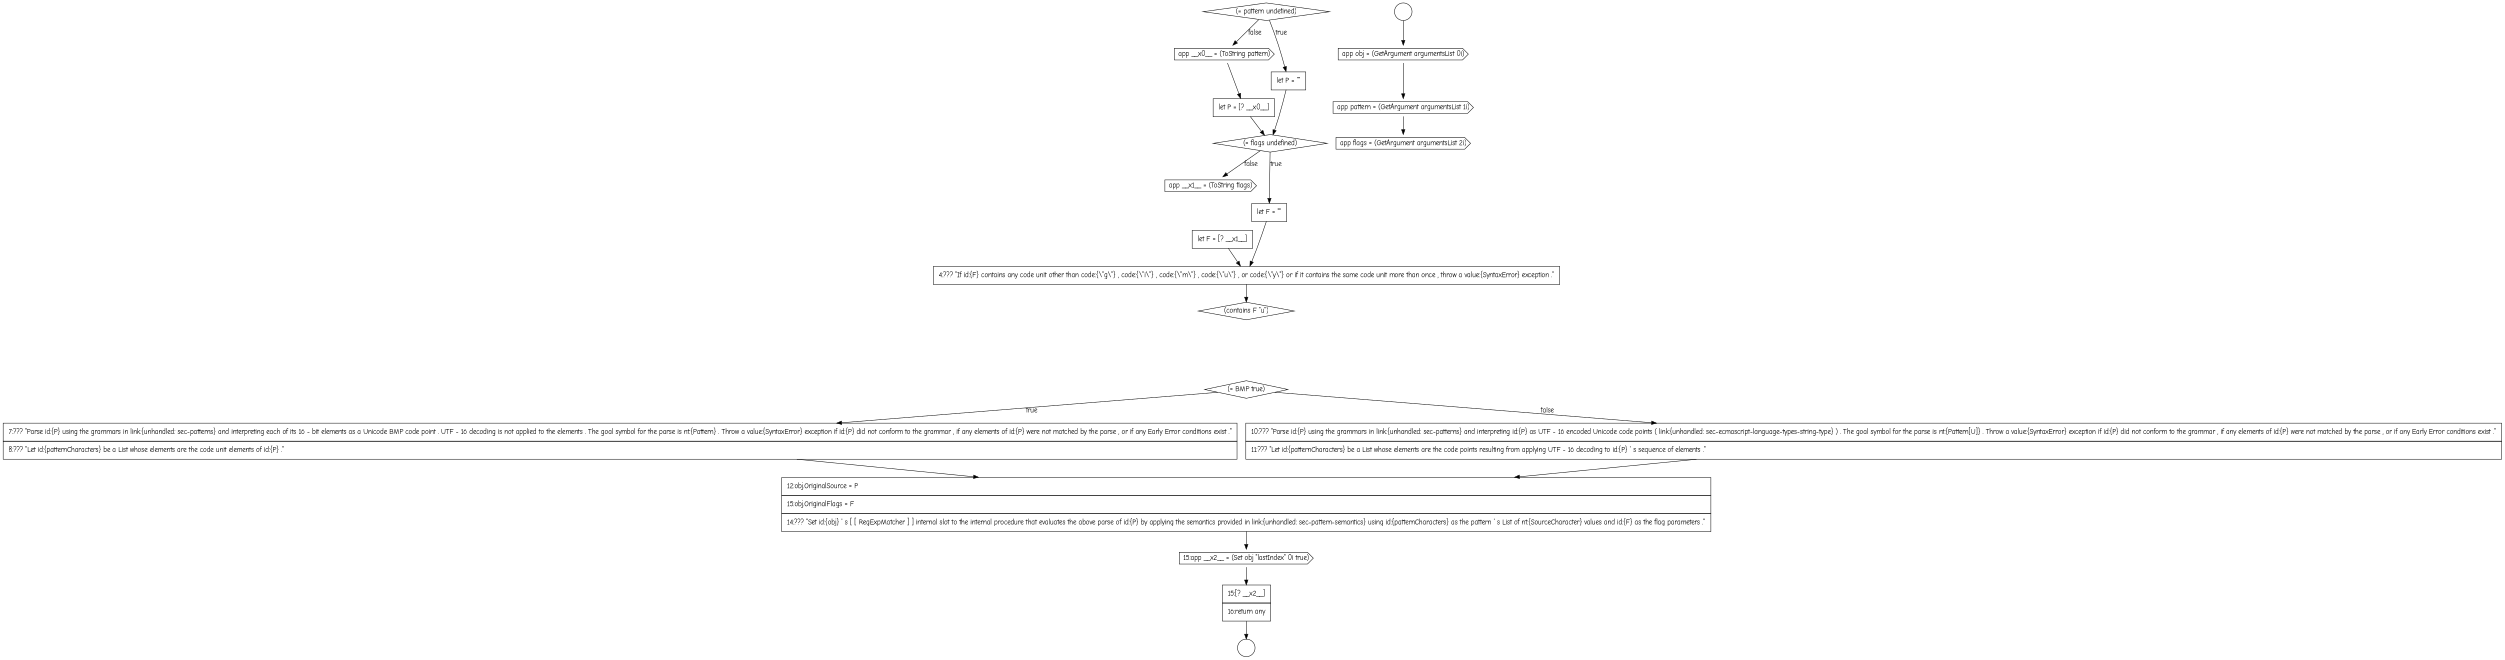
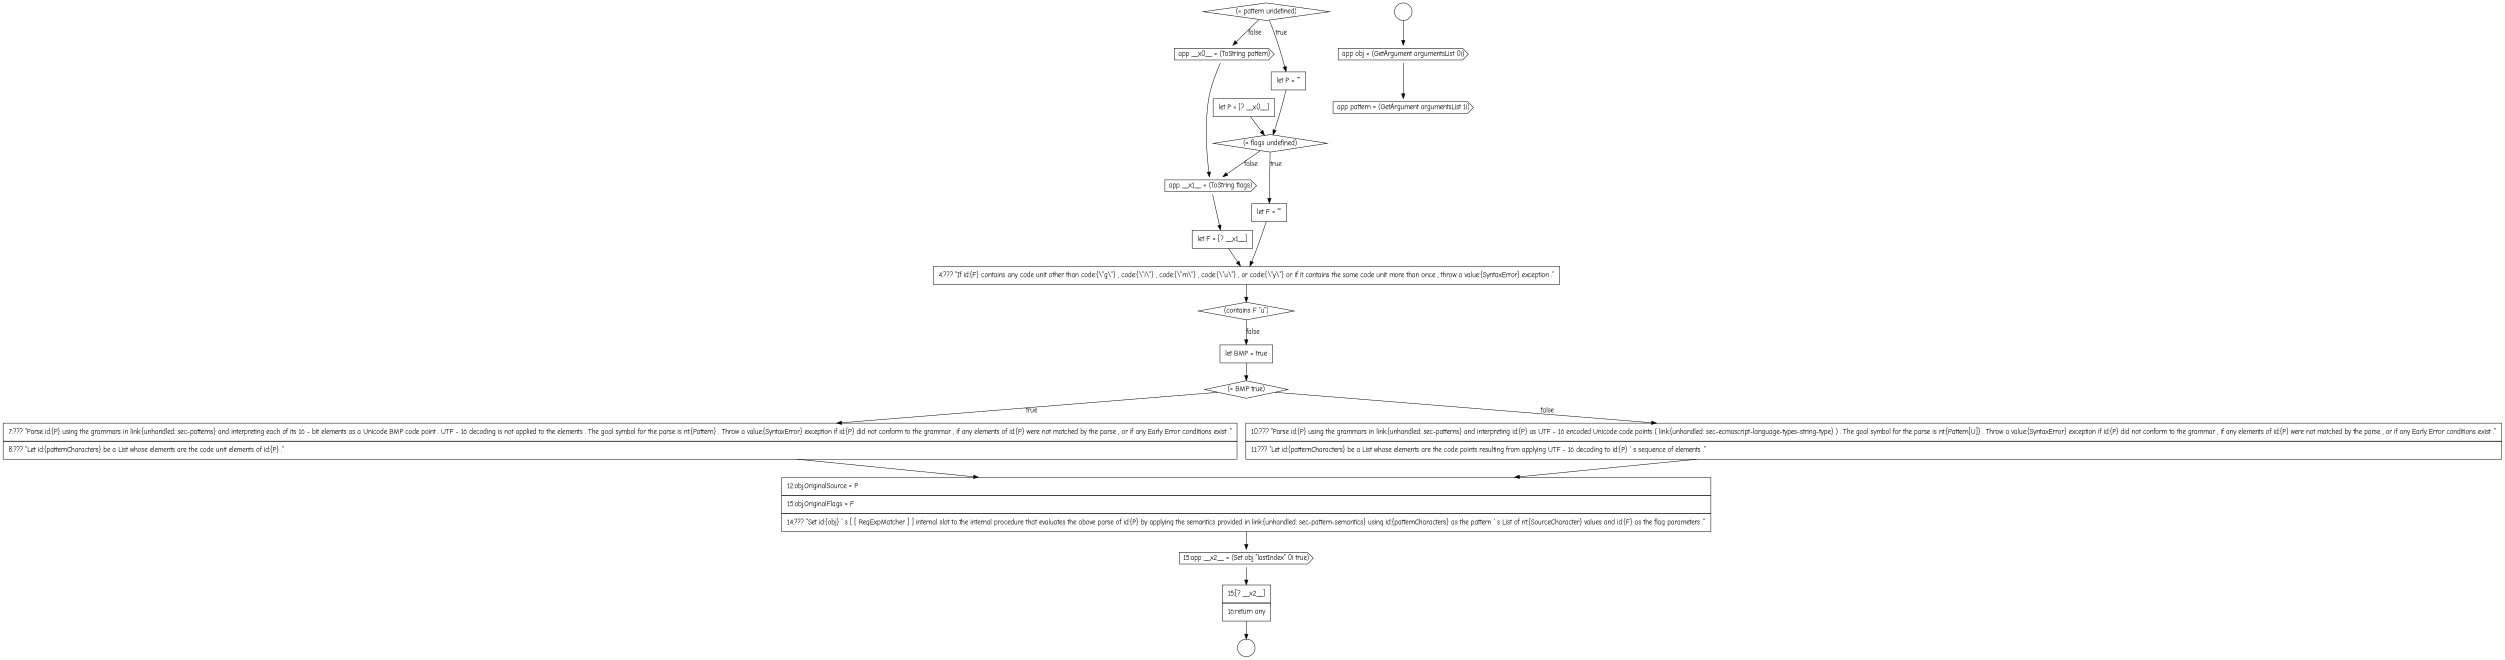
(1233, 78) -> (1207, 117)
(1403, 143) -> none
none -> (1216, 210)
none -> (1246, 354)
